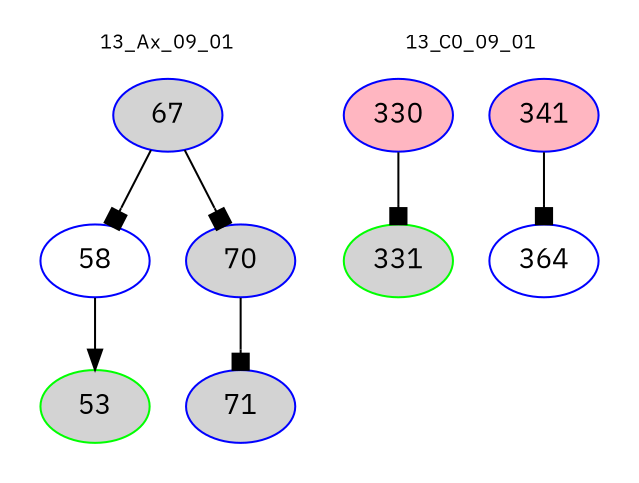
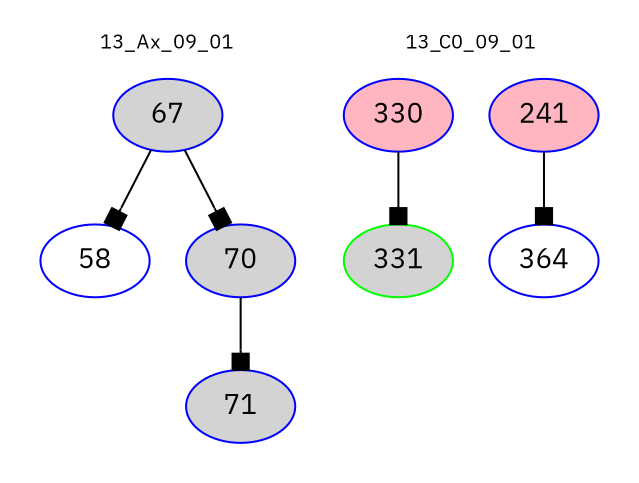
(544, 115) -> (544, 115)
(95, 406) -> none
